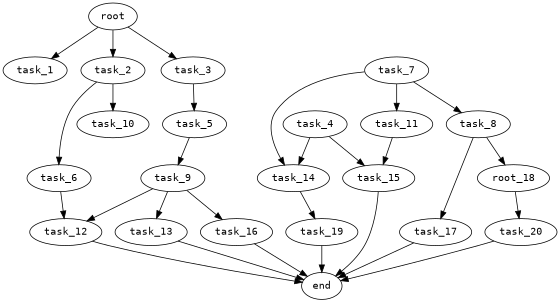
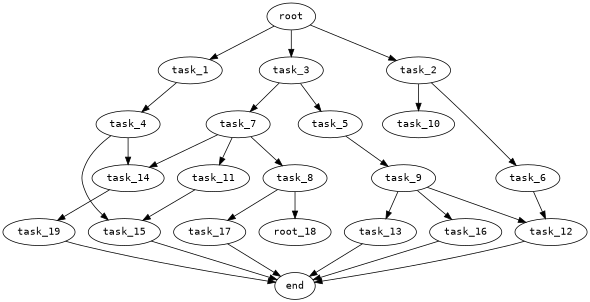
none -> (162, 95)
none -> (267, 95)
(521, 232) -> none
